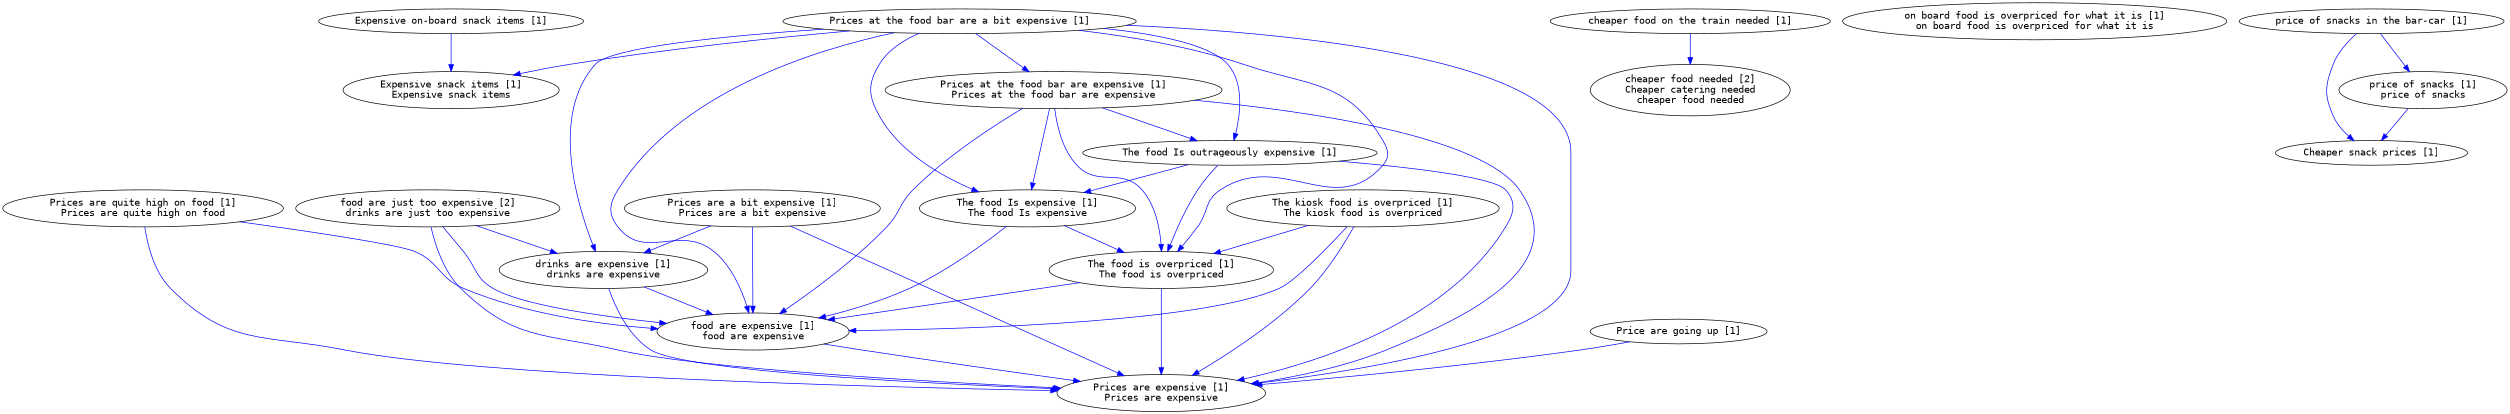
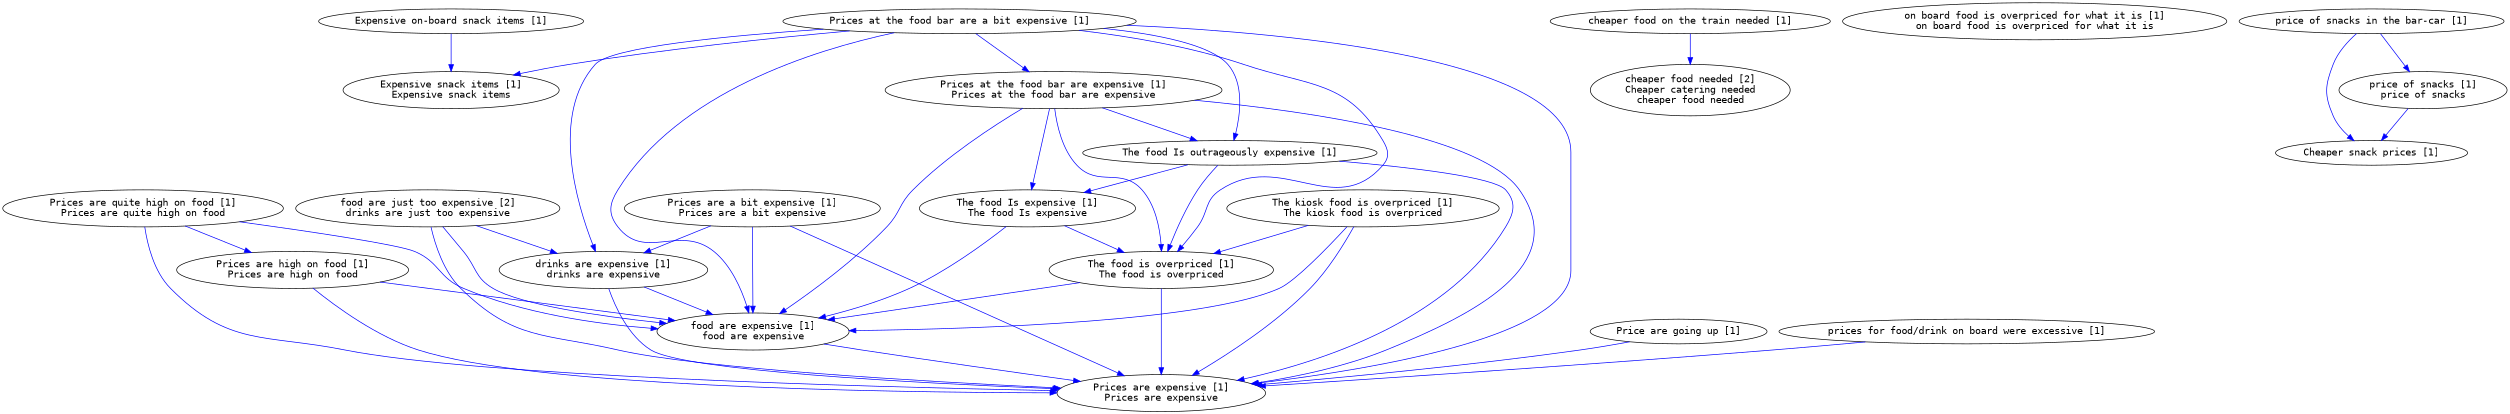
(883, 122) -> none
none -> (293, 270)
none -> (1967, 332)
